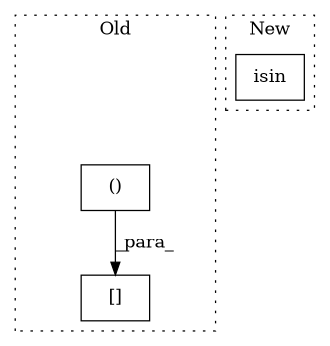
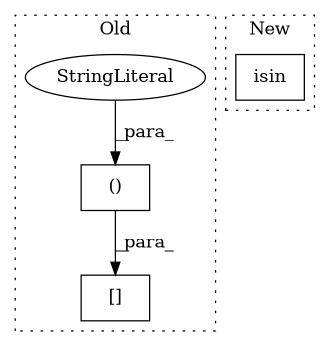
none -> (115, 77)
